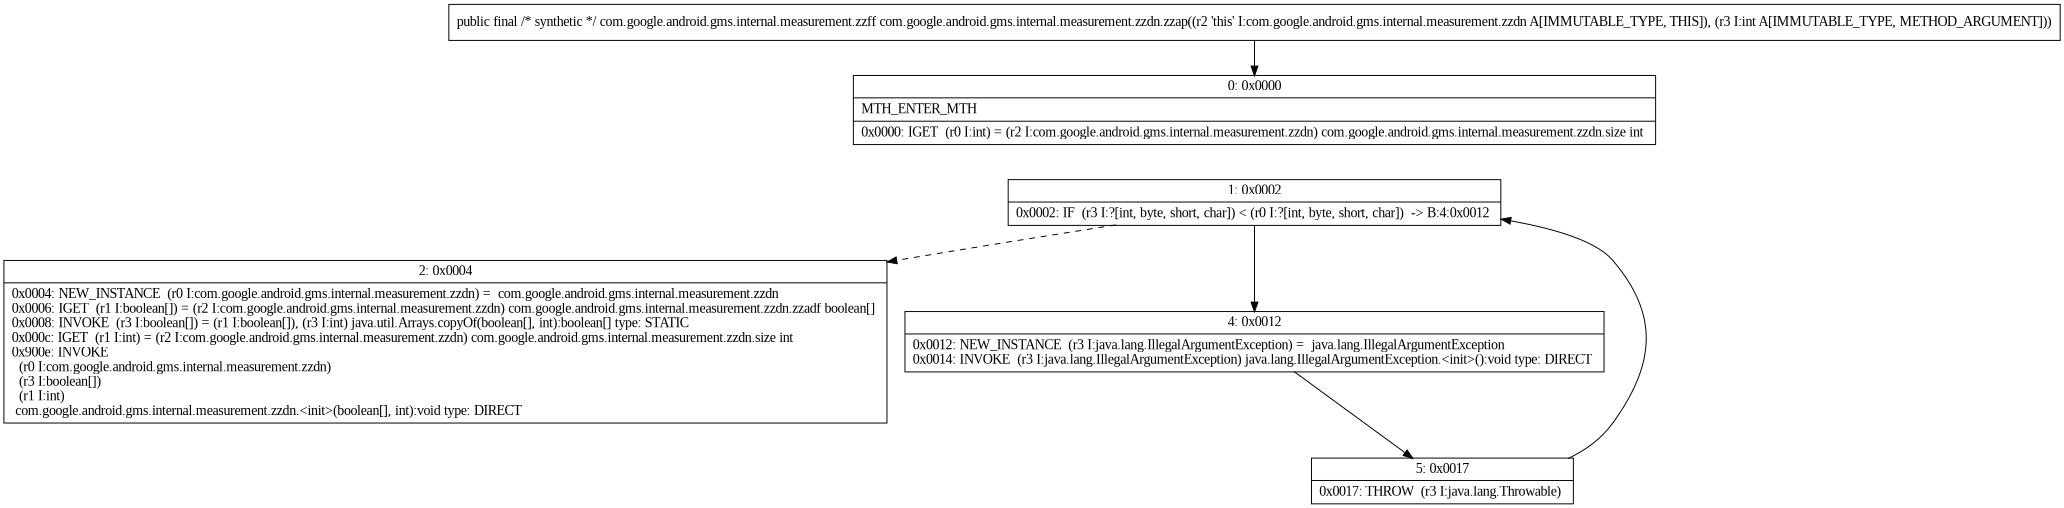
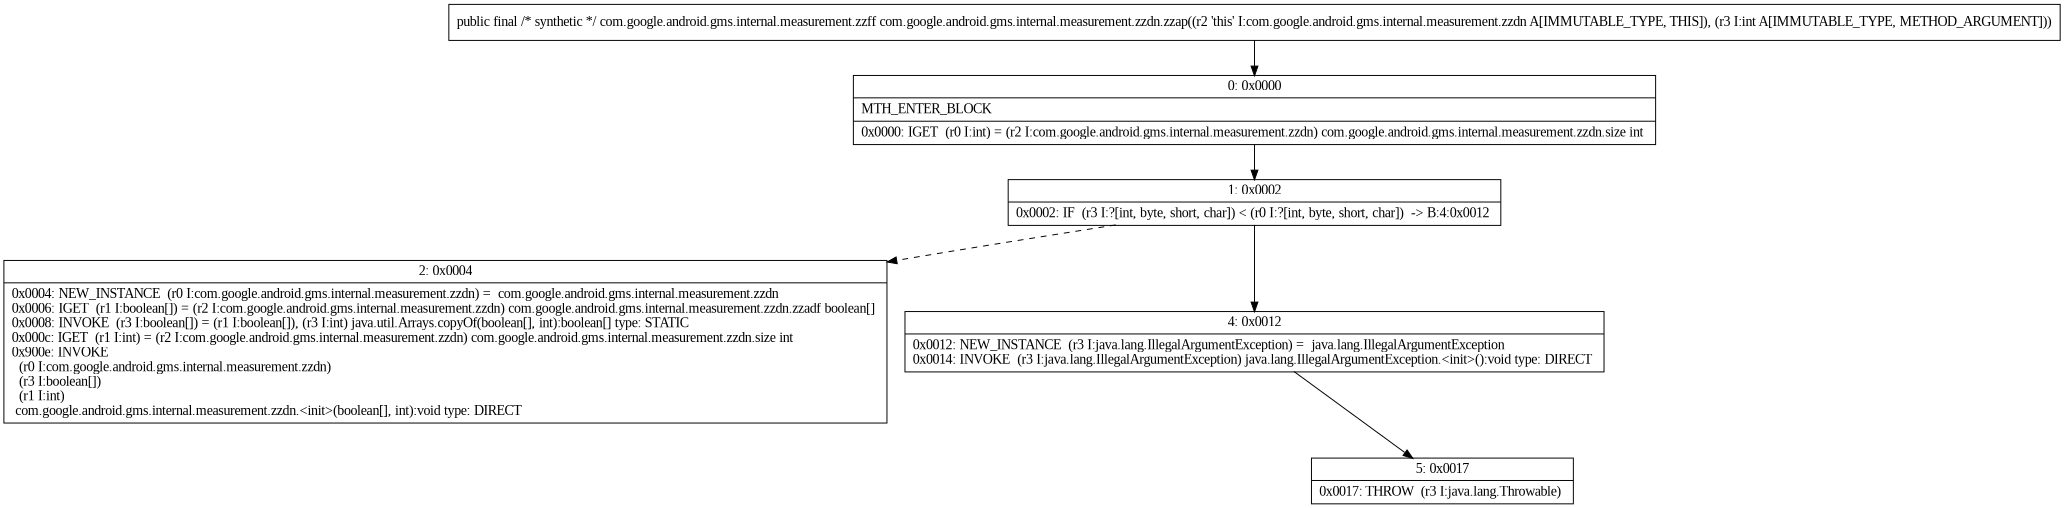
(919, 109) -> (926, 109)
(1643, 315) -> (1254, 157)
